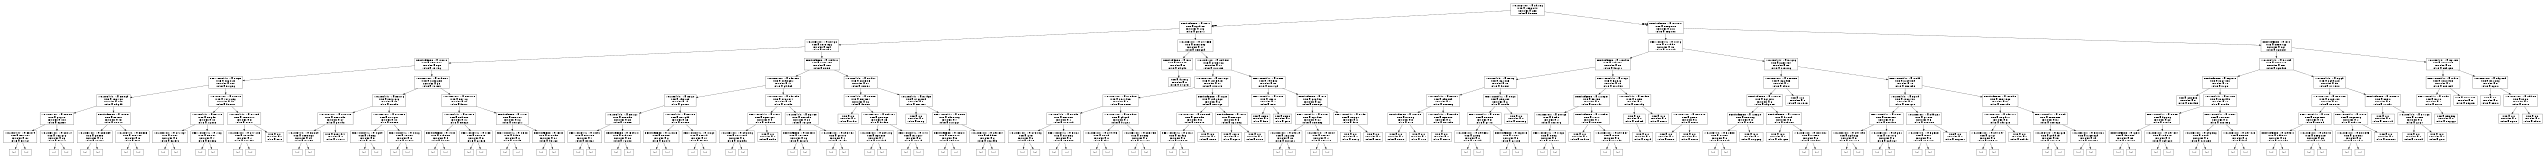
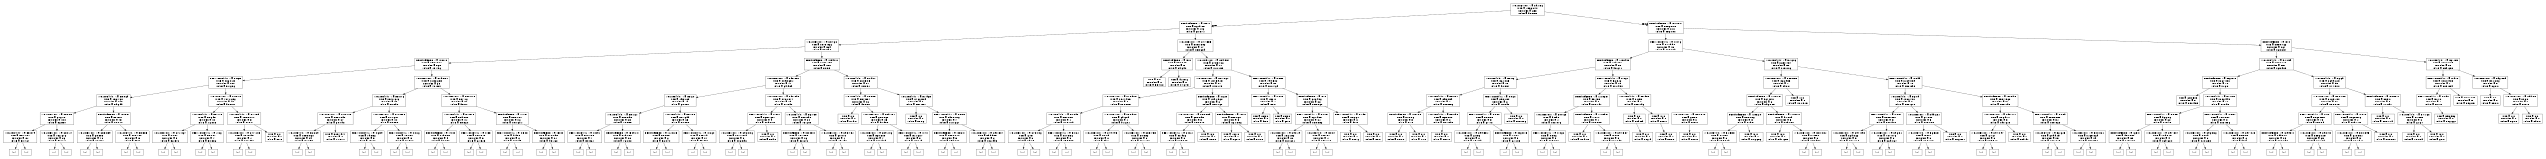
none -> (1154, 82)
(1678, 128) -> (1662, 127)
